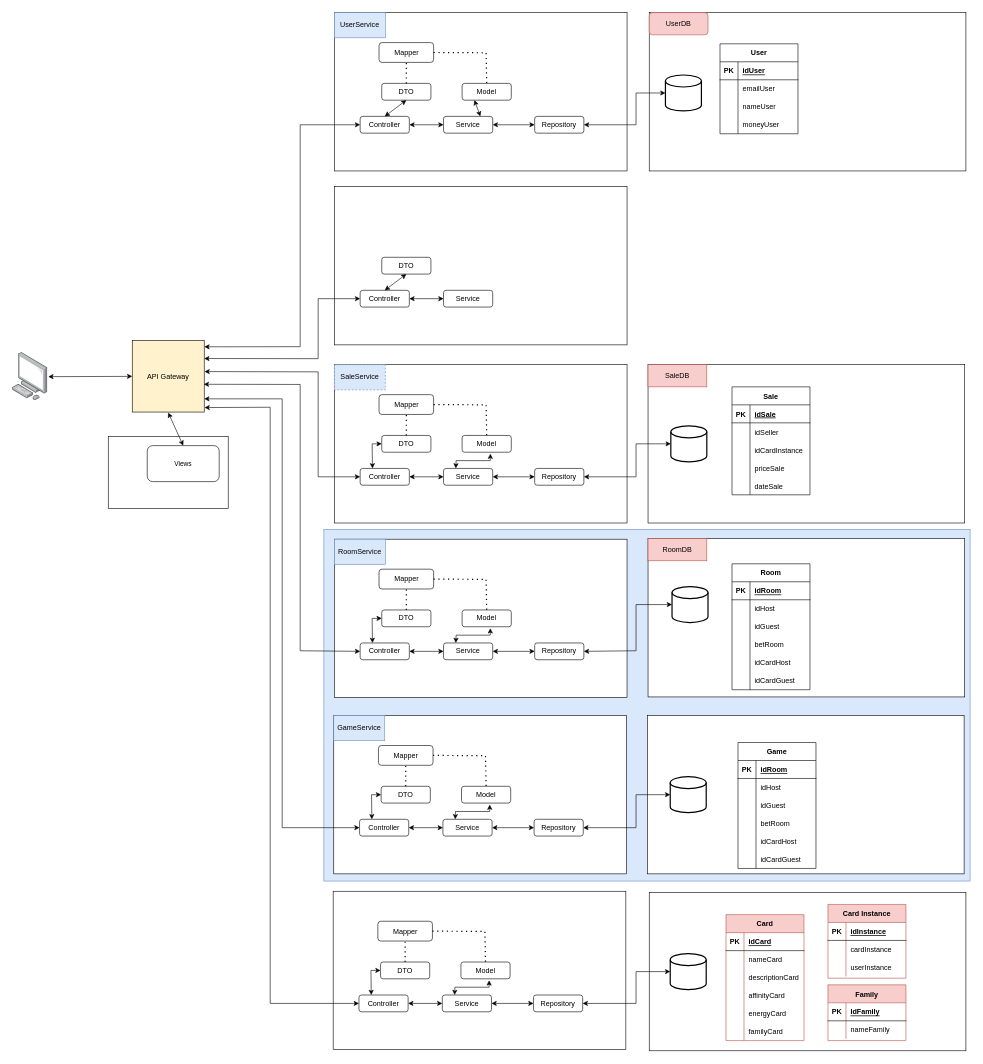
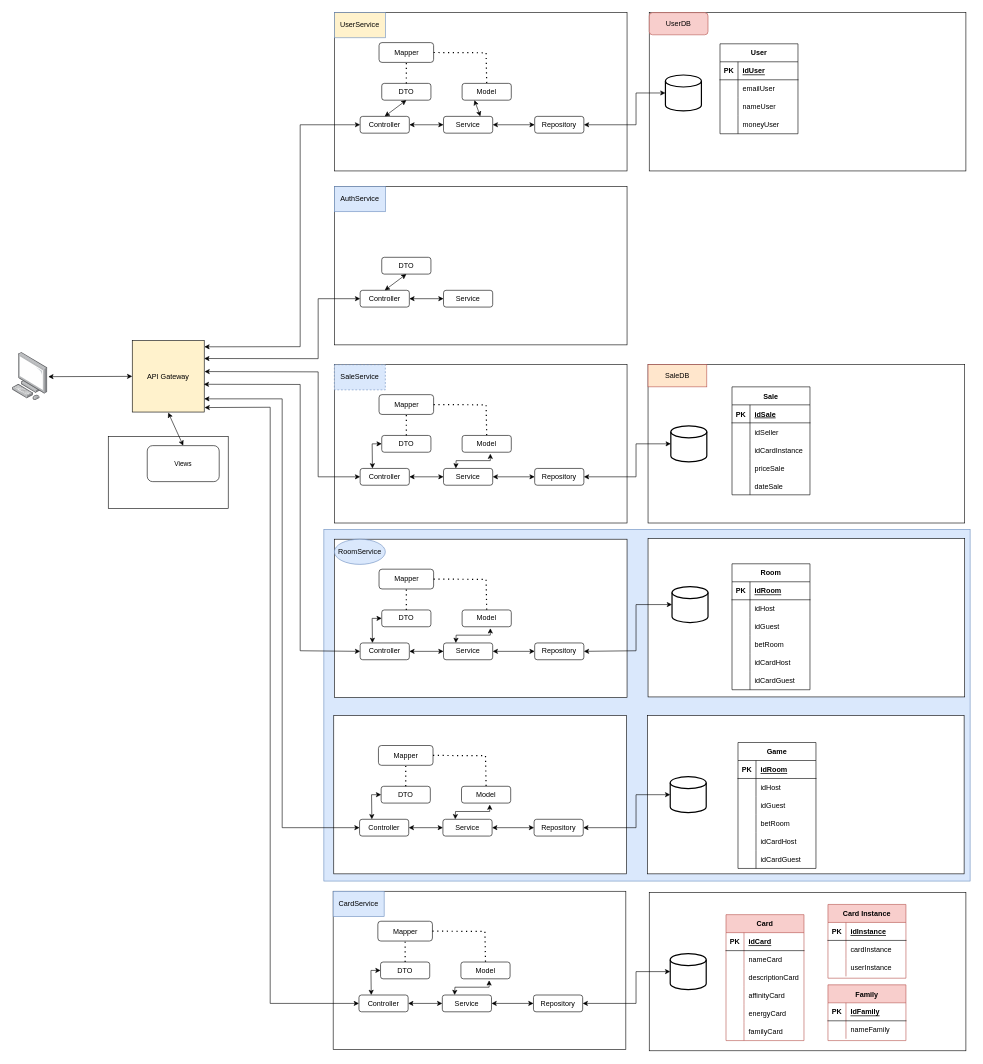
(360, 25) -> (360, 25)
none -> (360, 199)
(678, 376) -> (678, 376)
(678, 550) -> none
(360, 552) -> (360, 552)
(359, 728) -> none
none -> (359, 904)
